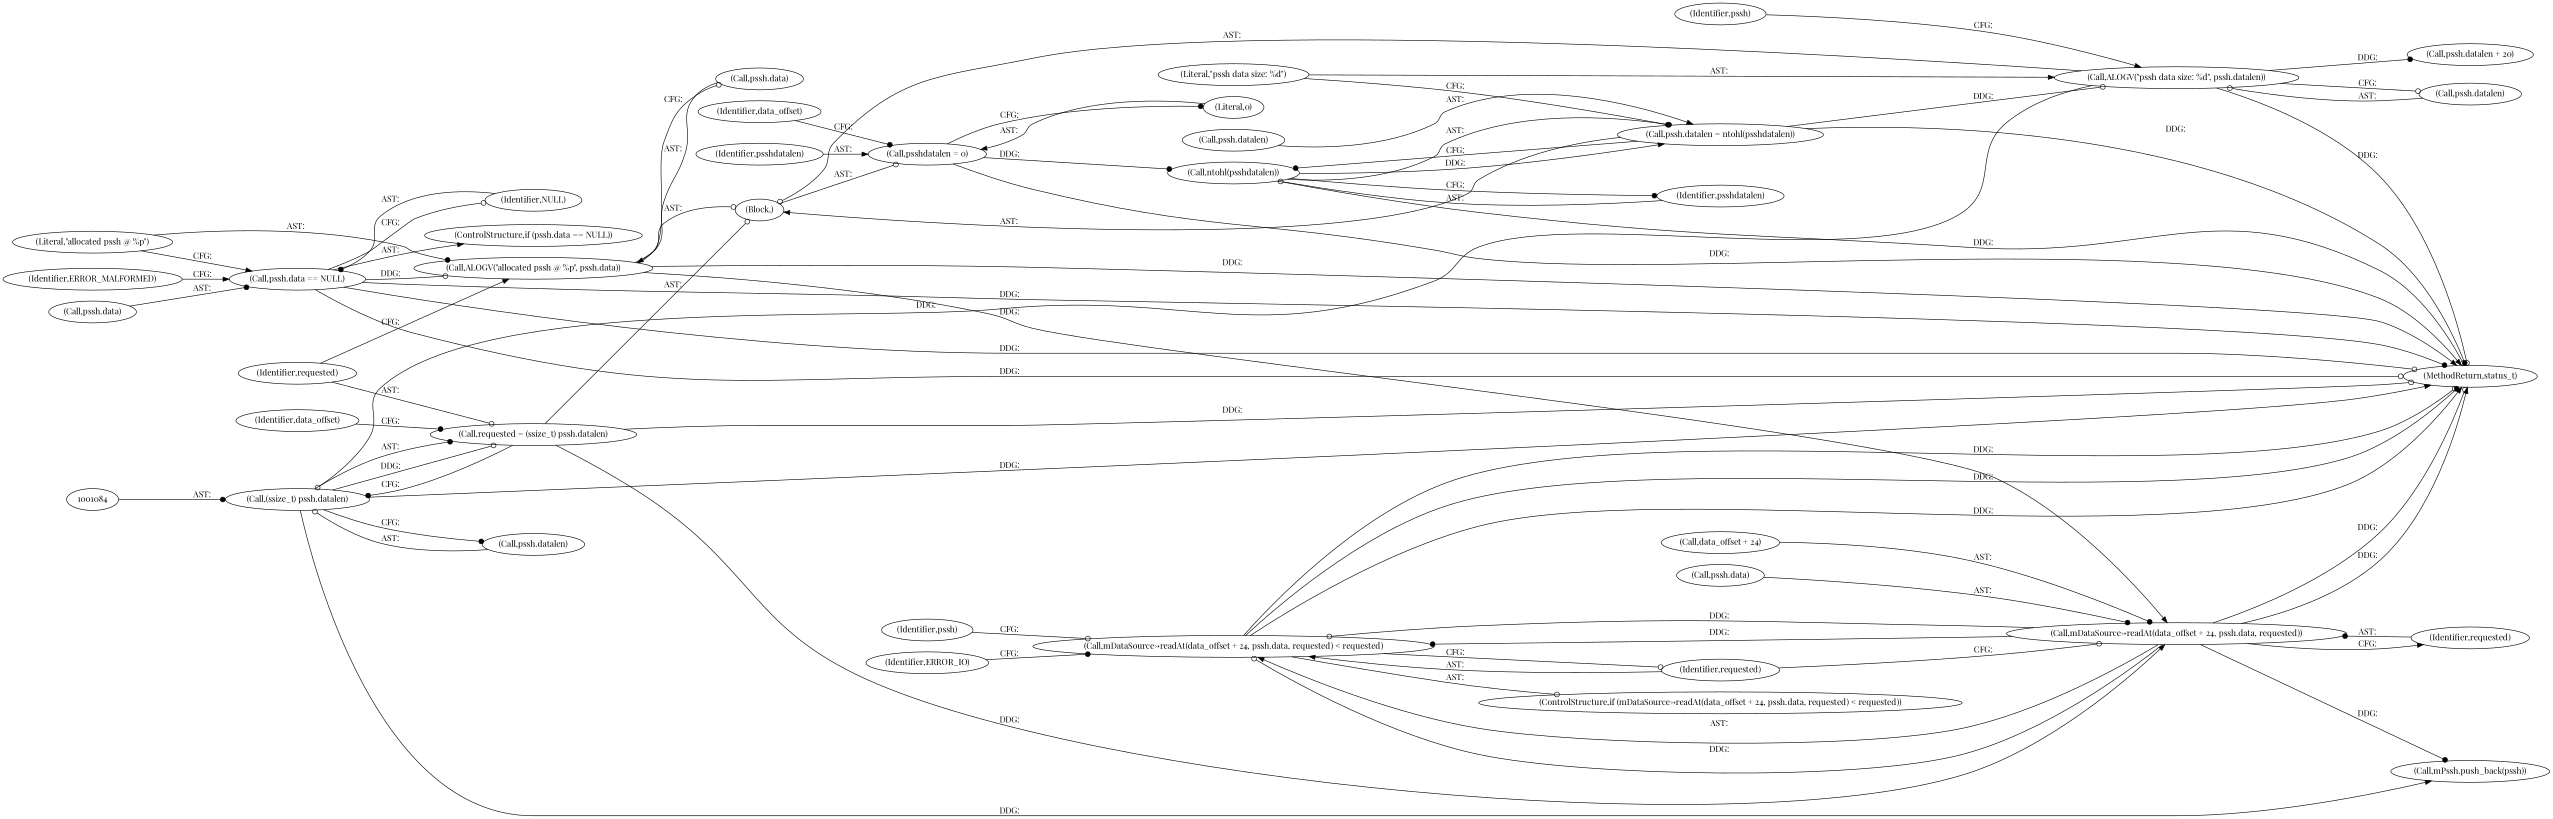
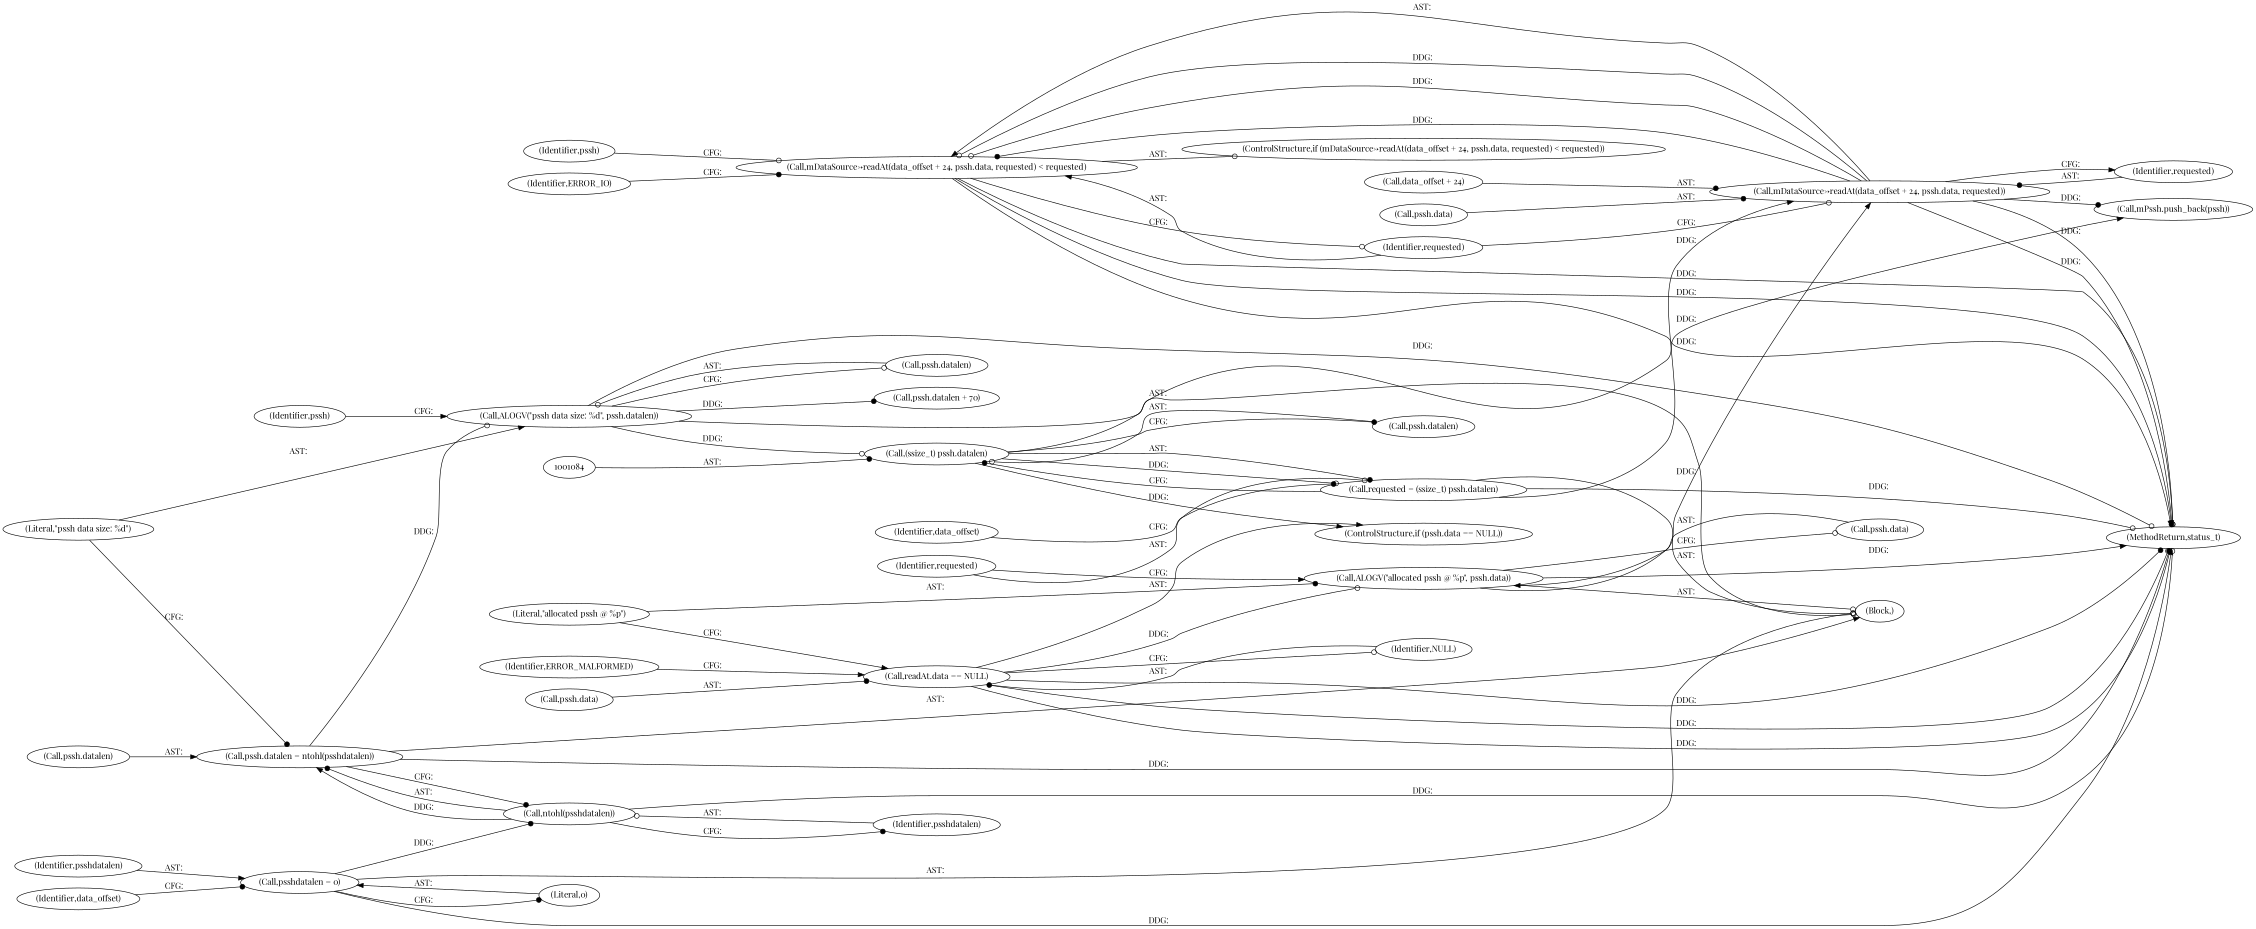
(2470, 55) -> (937, 398)
(836, 184) -> (1172, 874)
(297, 279) -> (937, 677)
(1397, 453) -> (1155, 502)
